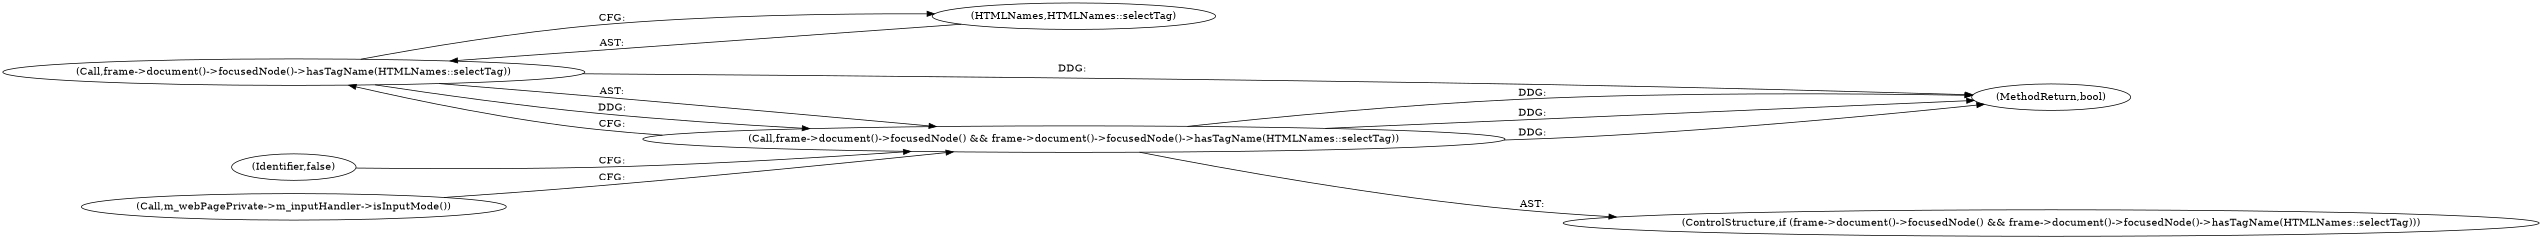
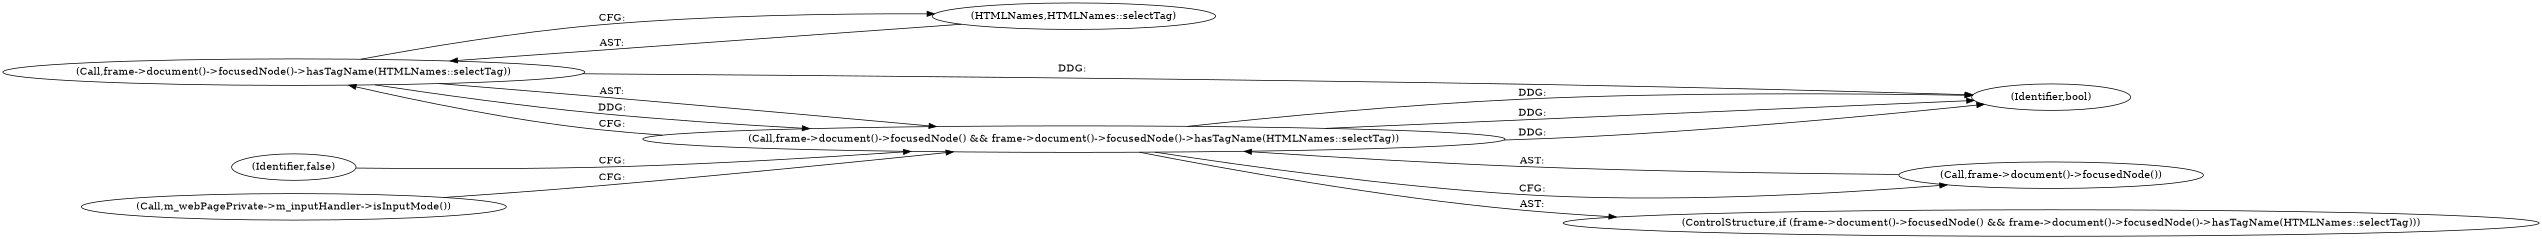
(2051, 97) -> (2051, 97)
none -> (2051, 175)
